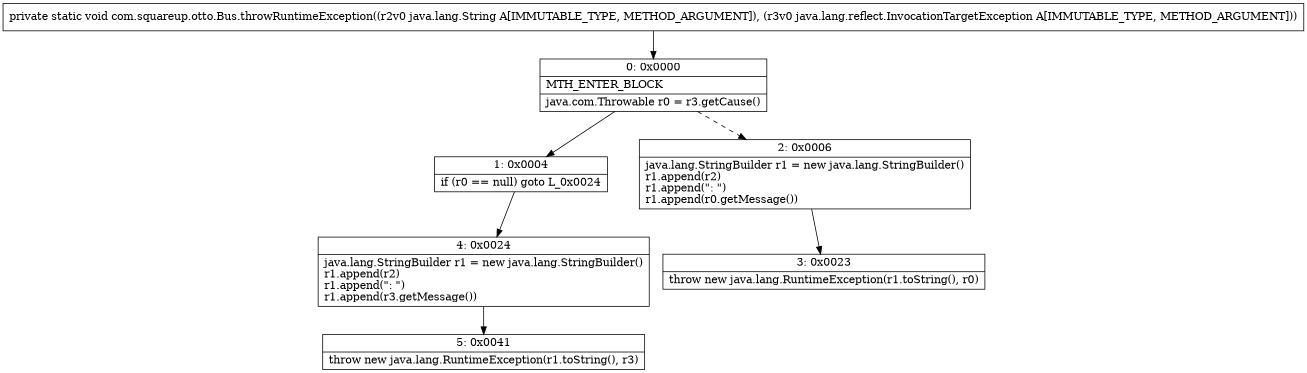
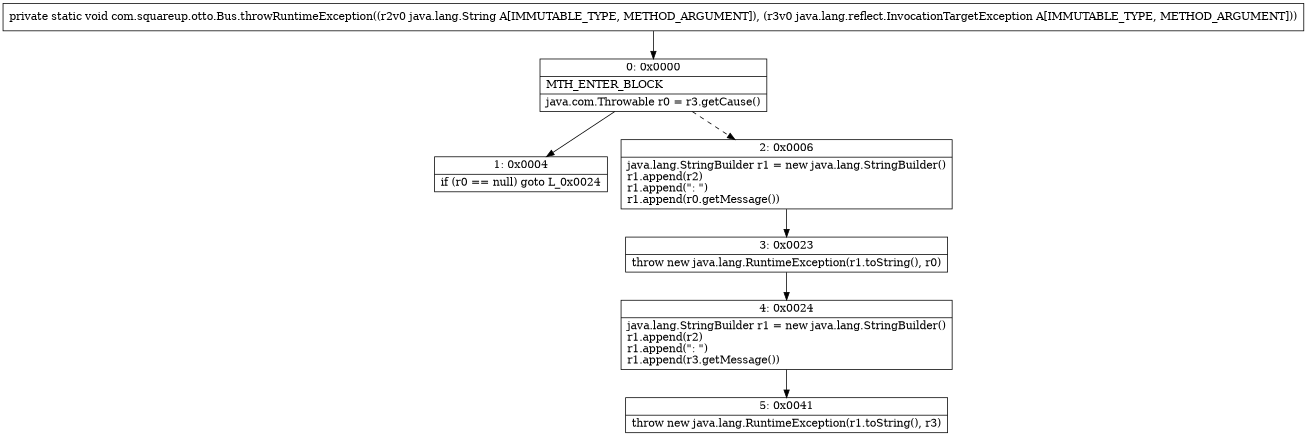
(507, 211) -> (787, 282)
